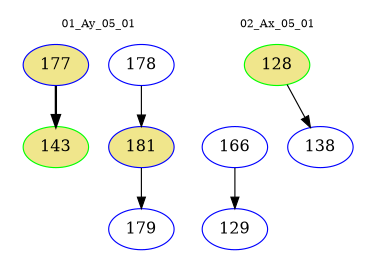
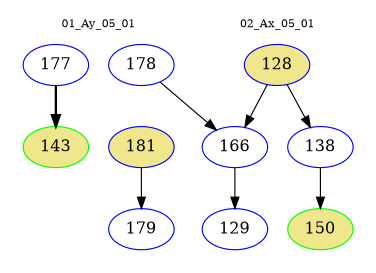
(56, 65) -> (56, 65)
(277, 65) -> (277, 65)
(141, 100) -> (176, 95)
none -> (259, 101)
none -> (320, 229)
